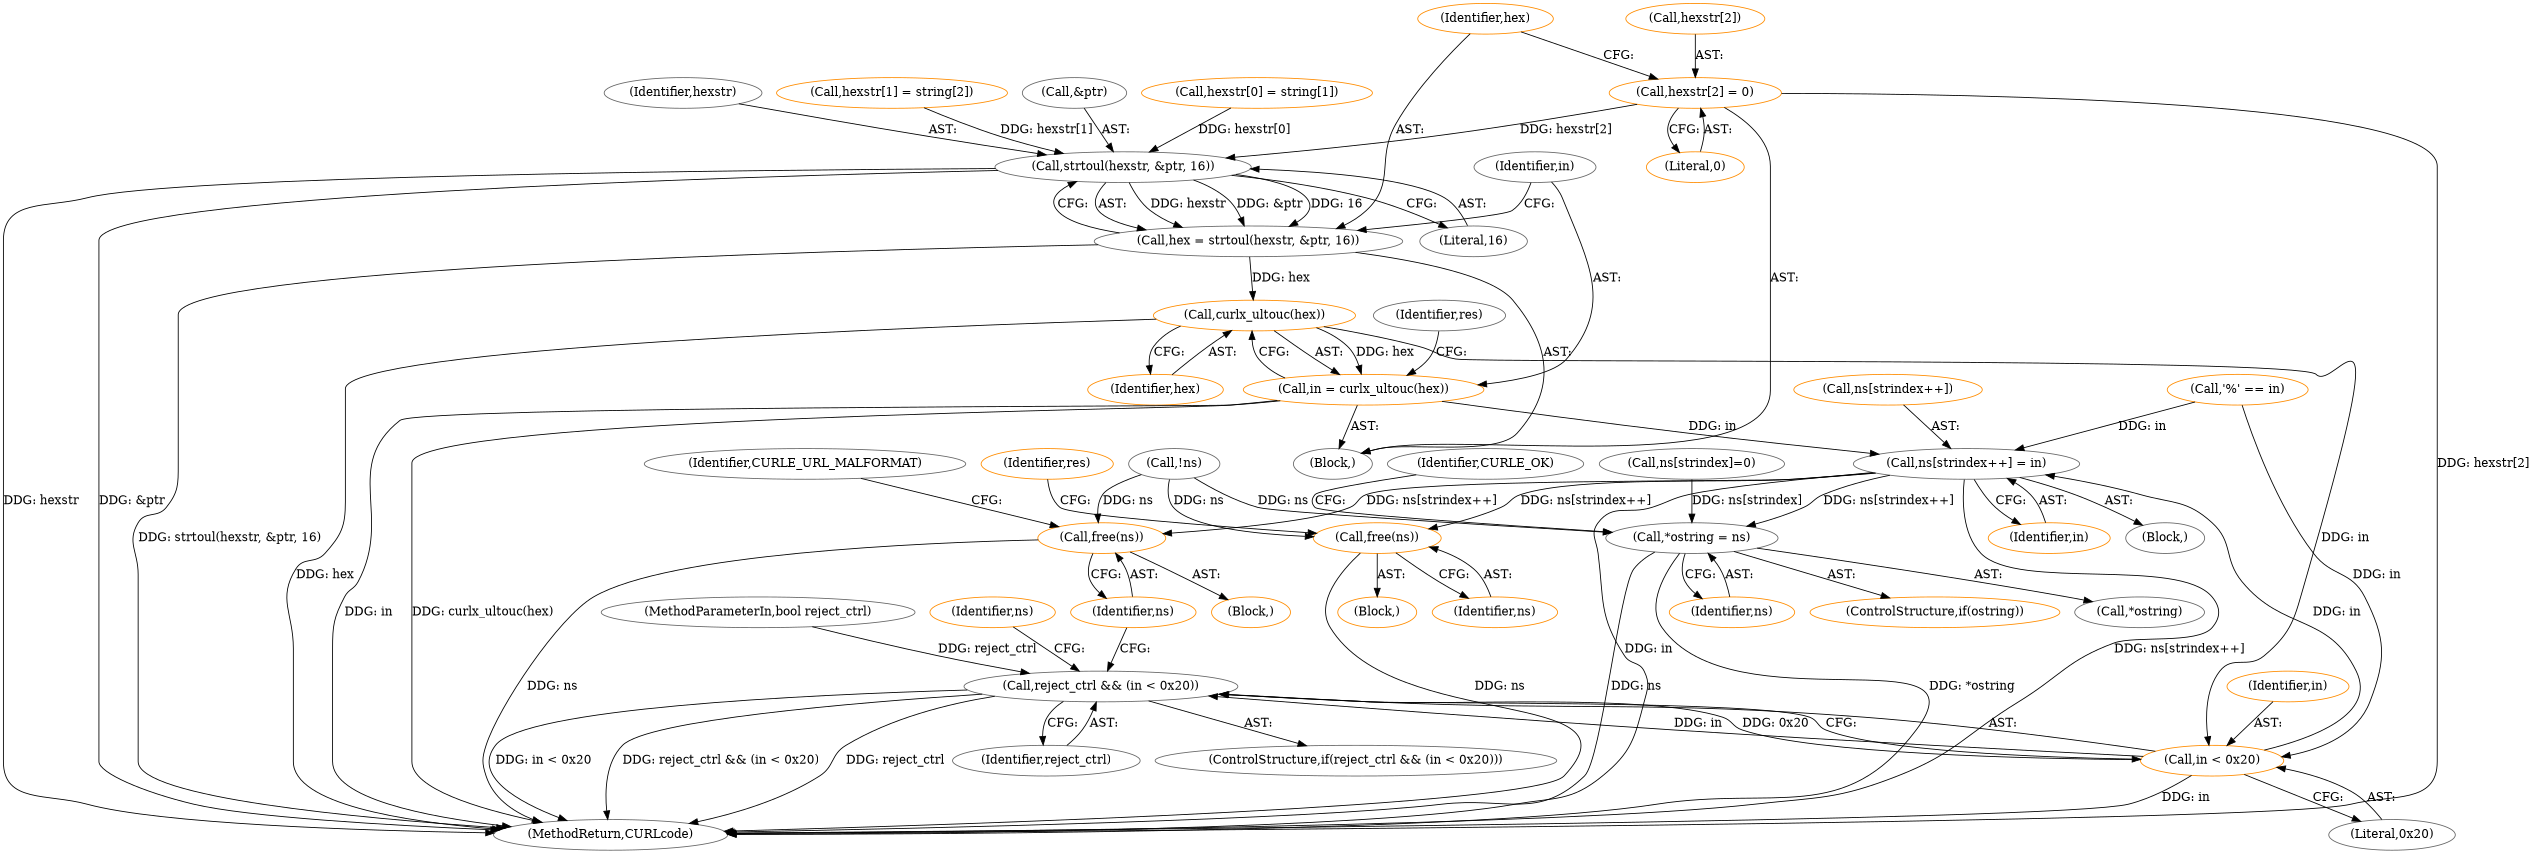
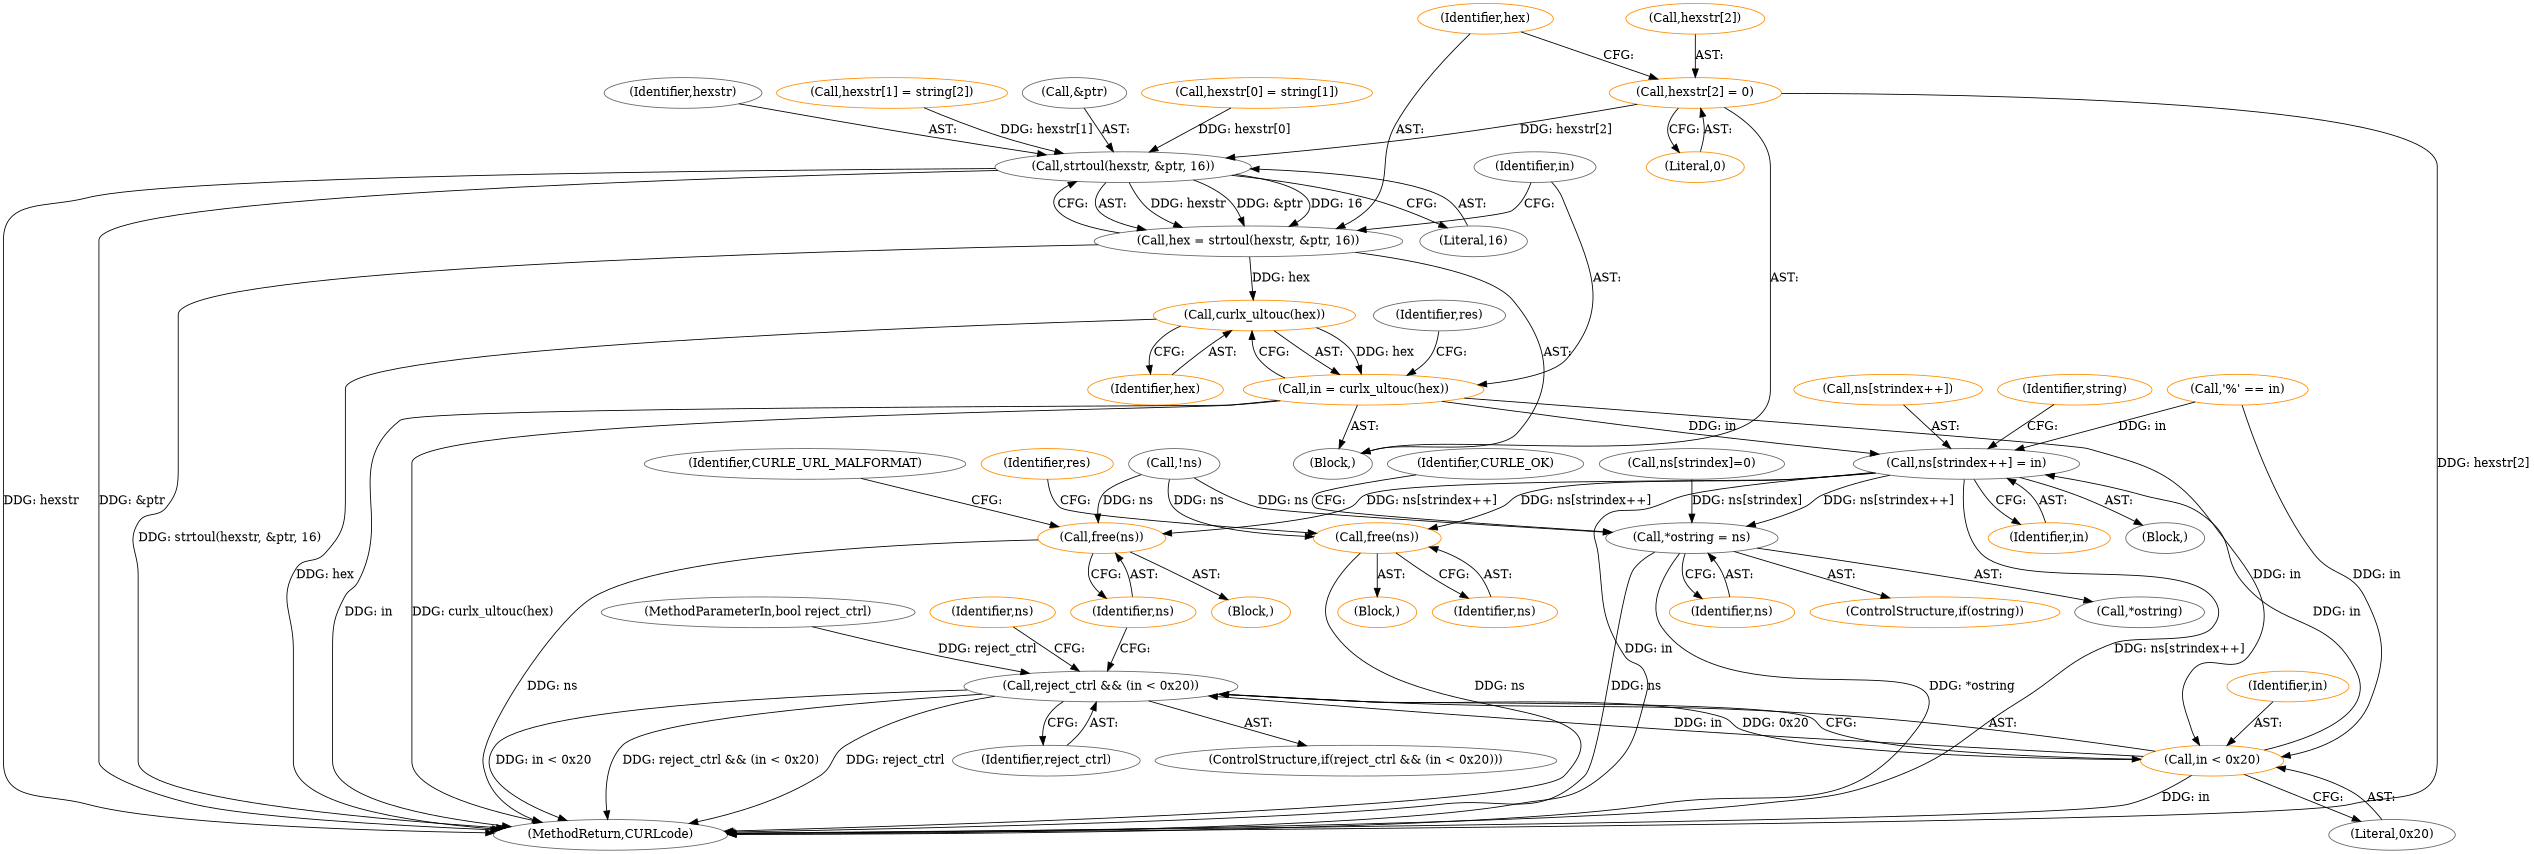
(2053, 363) -> (1993, 439)
none -> (2075, 390)
